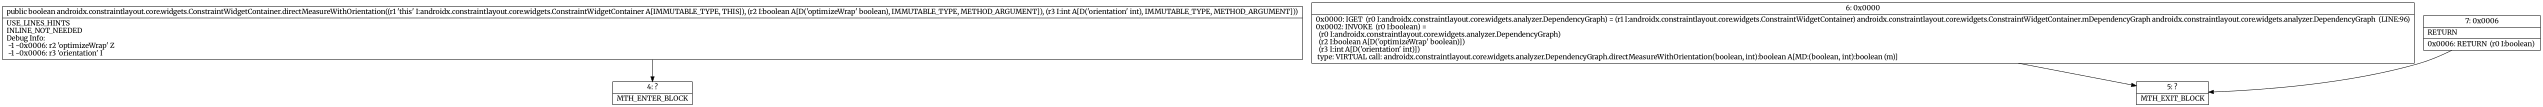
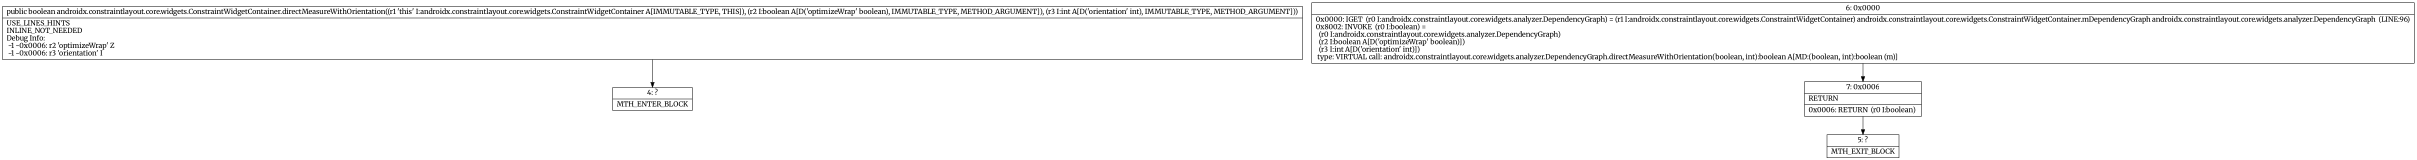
(1372, 27) -> (1372, 27)
(2075, 74) -> (1863, 70)
